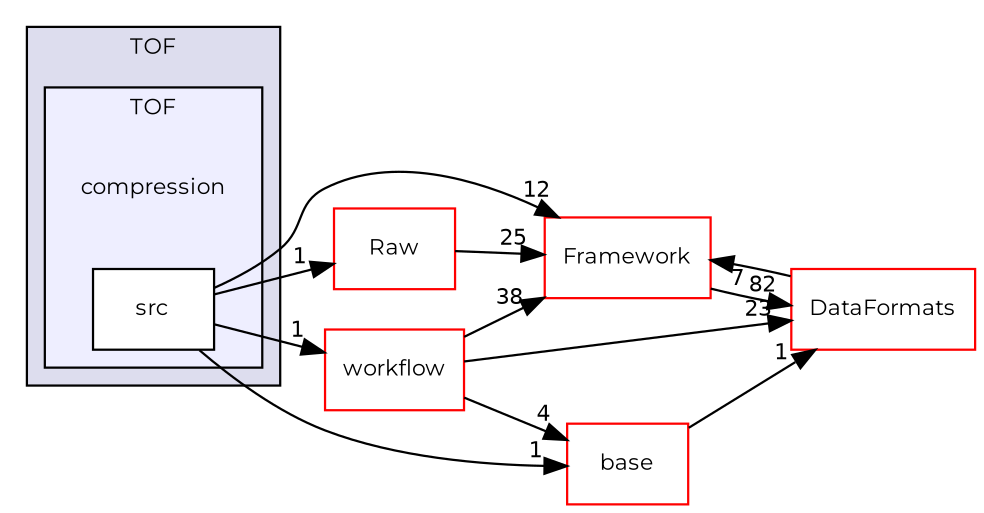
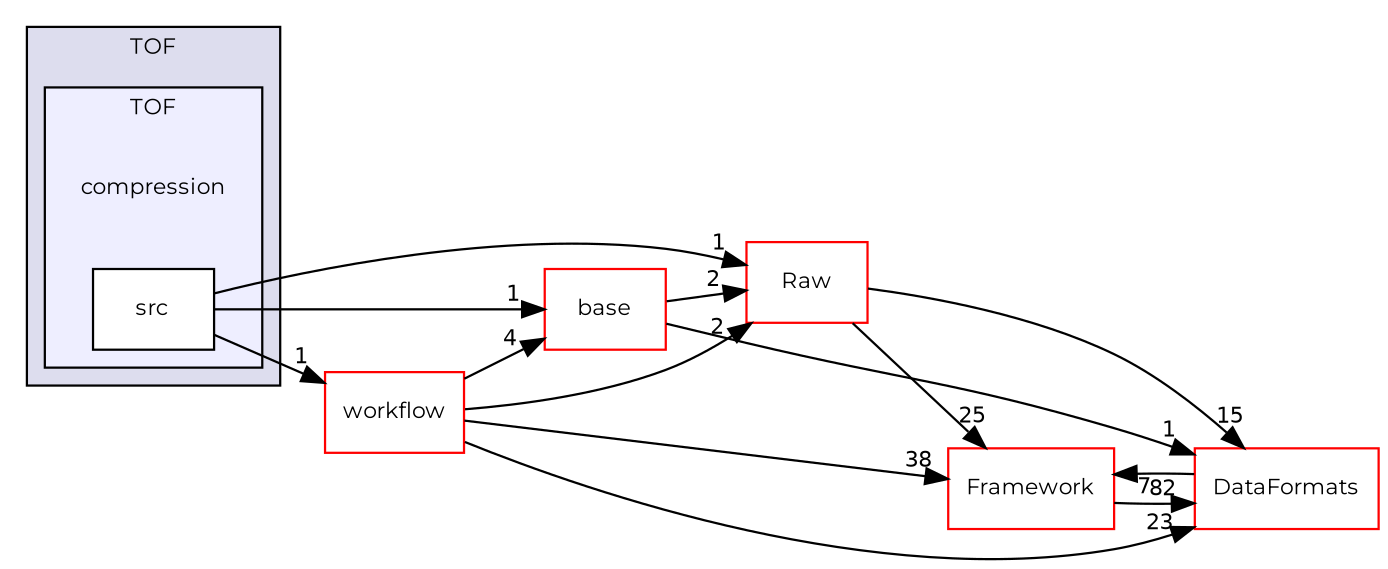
(357, 177) -> none
none -> (695, 297)
none -> (1059, 332)
none -> (603, 388)
